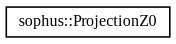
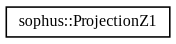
(88, 22) -> (88, 22)
